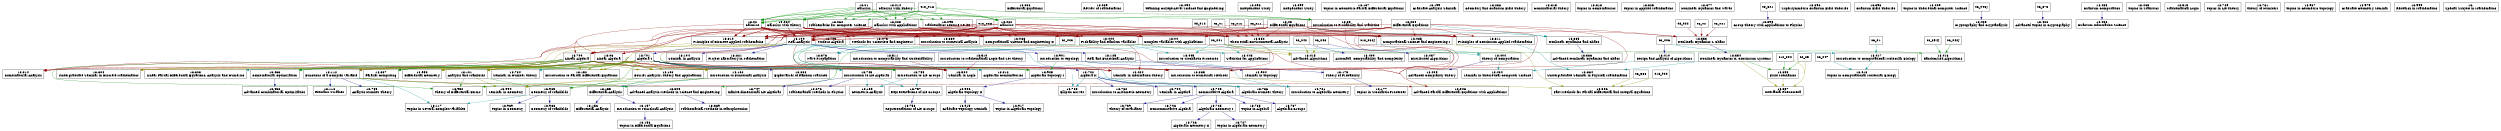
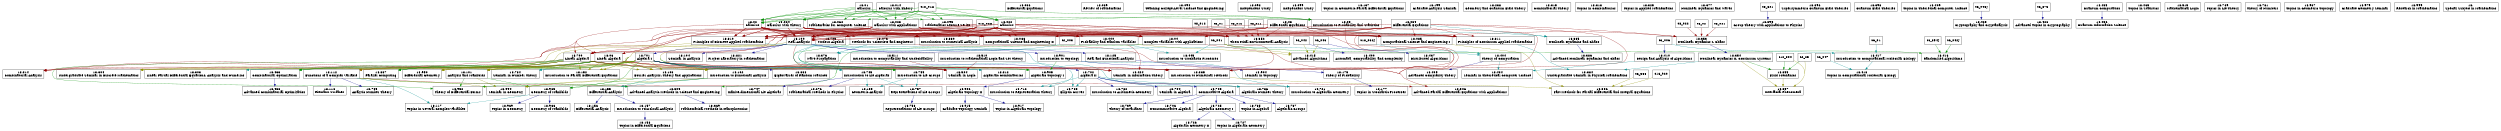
(1247, 57) -> none
none -> (1021, 91)
